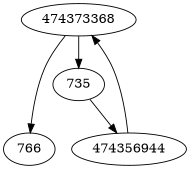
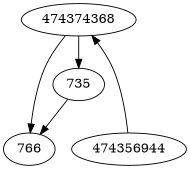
(79, 20) -> (79, 20)
(101, 113) -> (57, 113)
